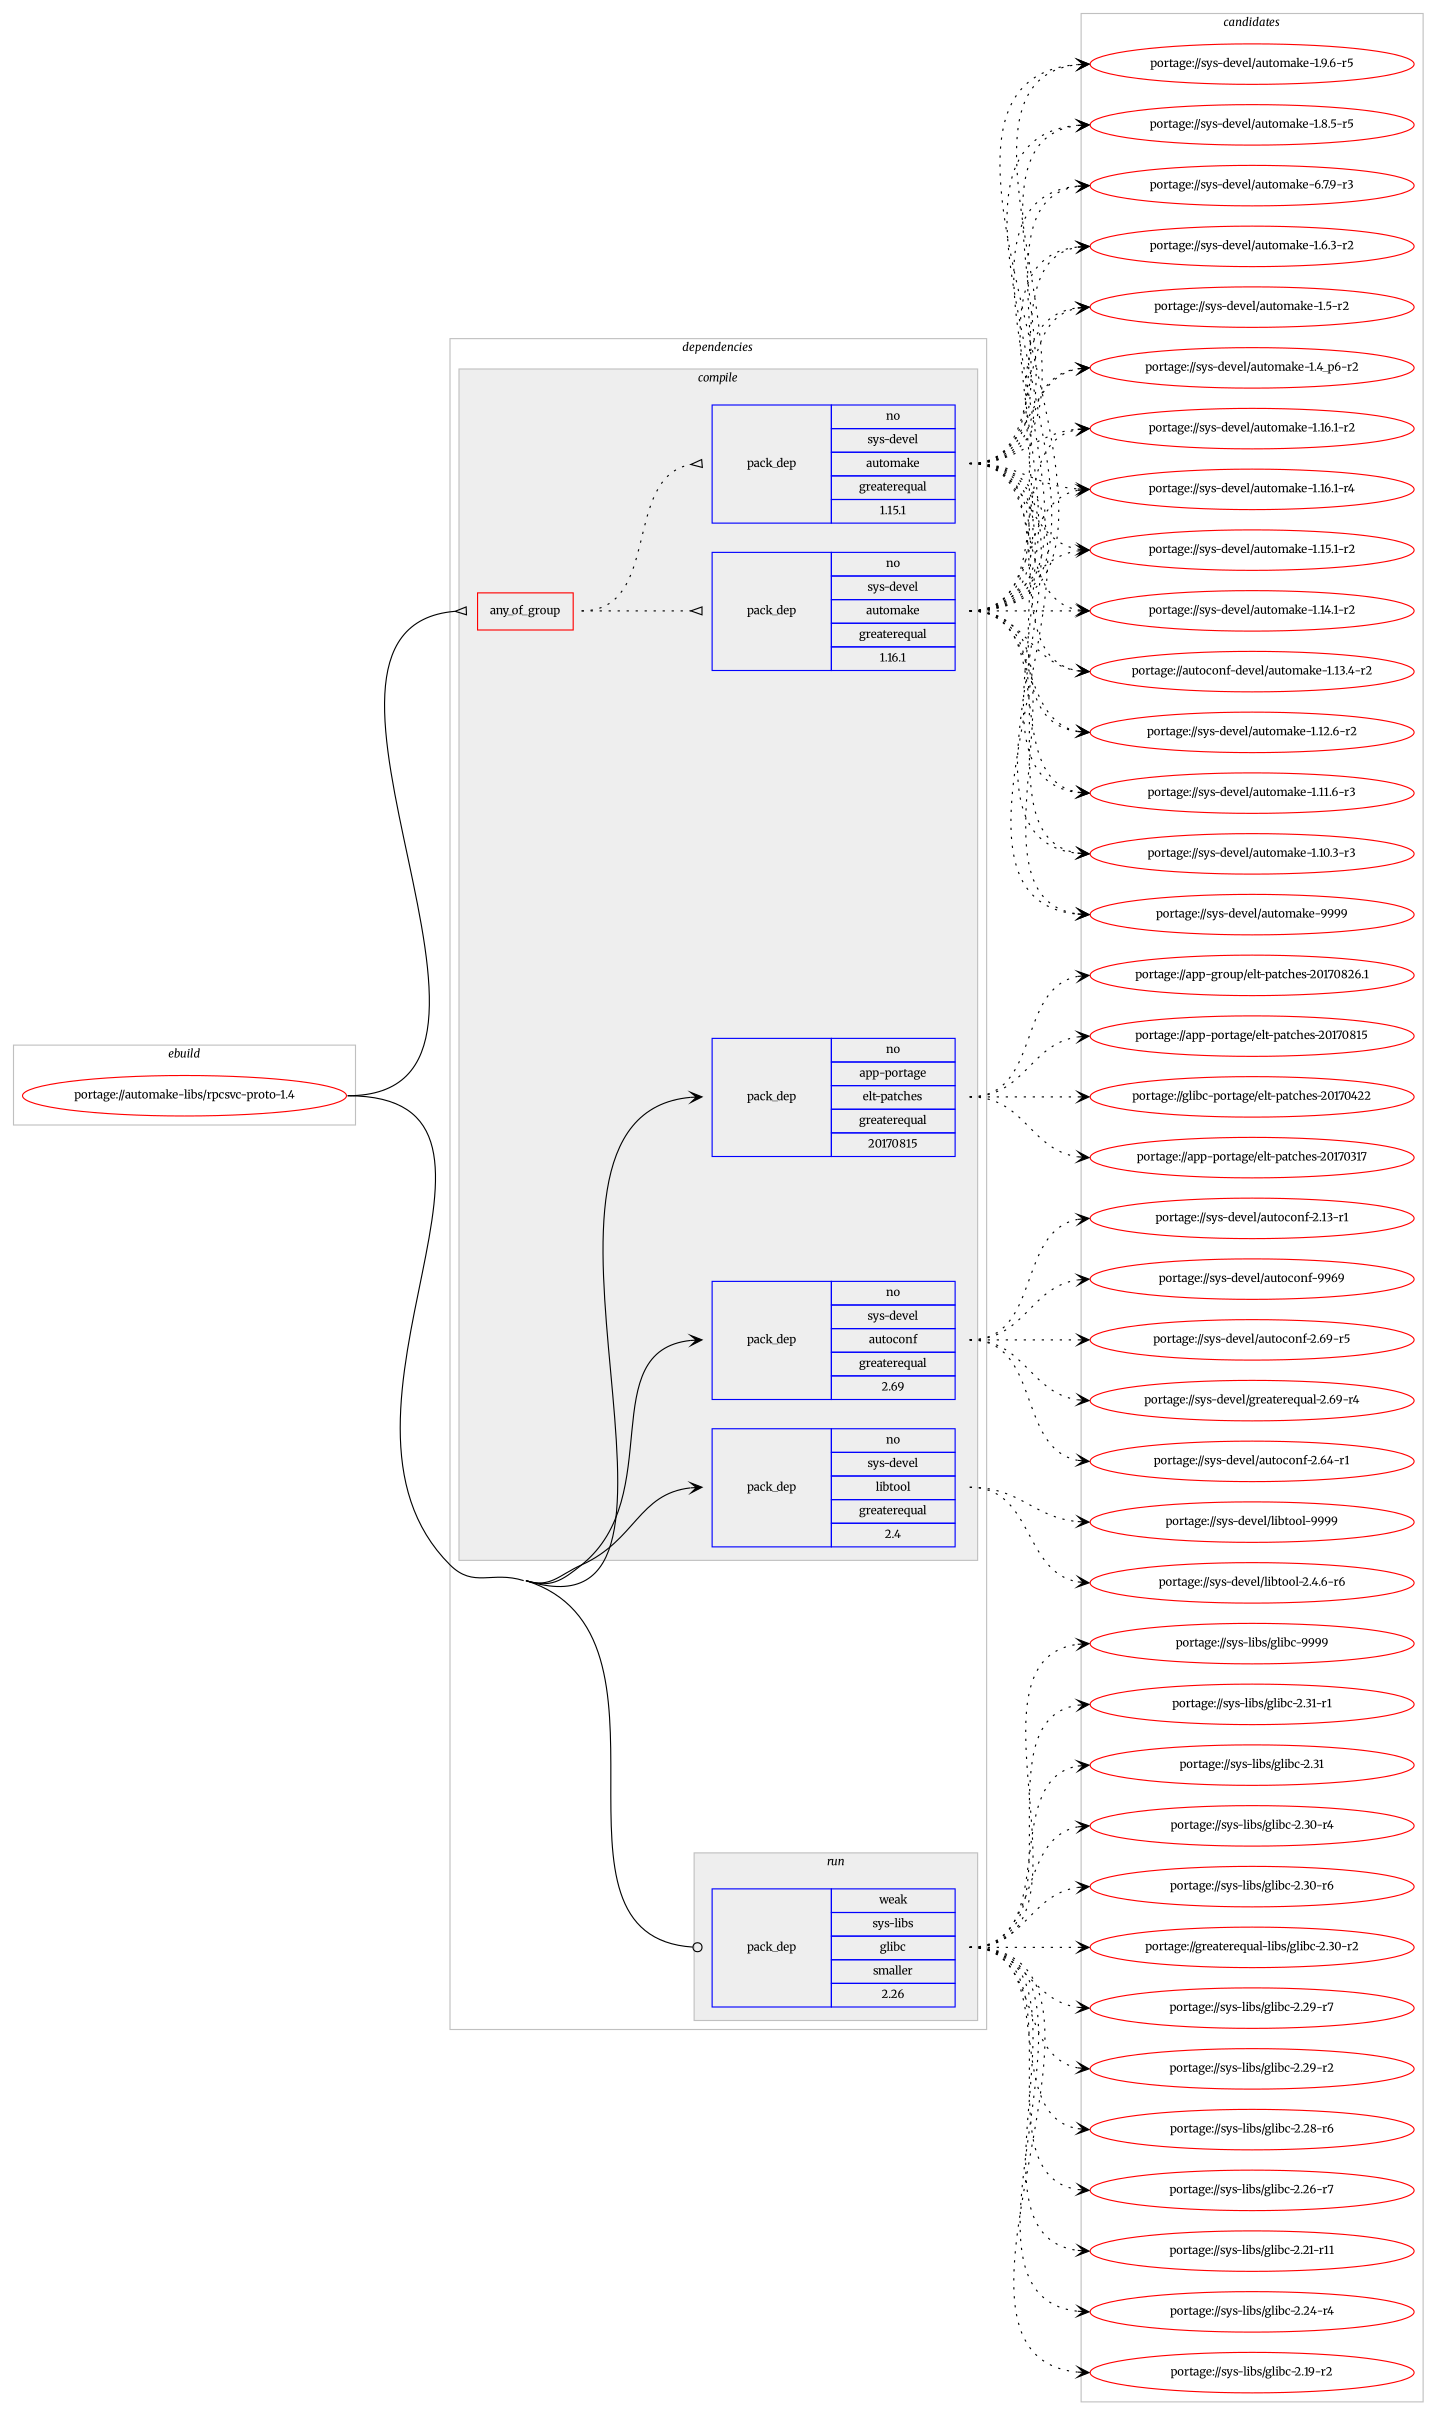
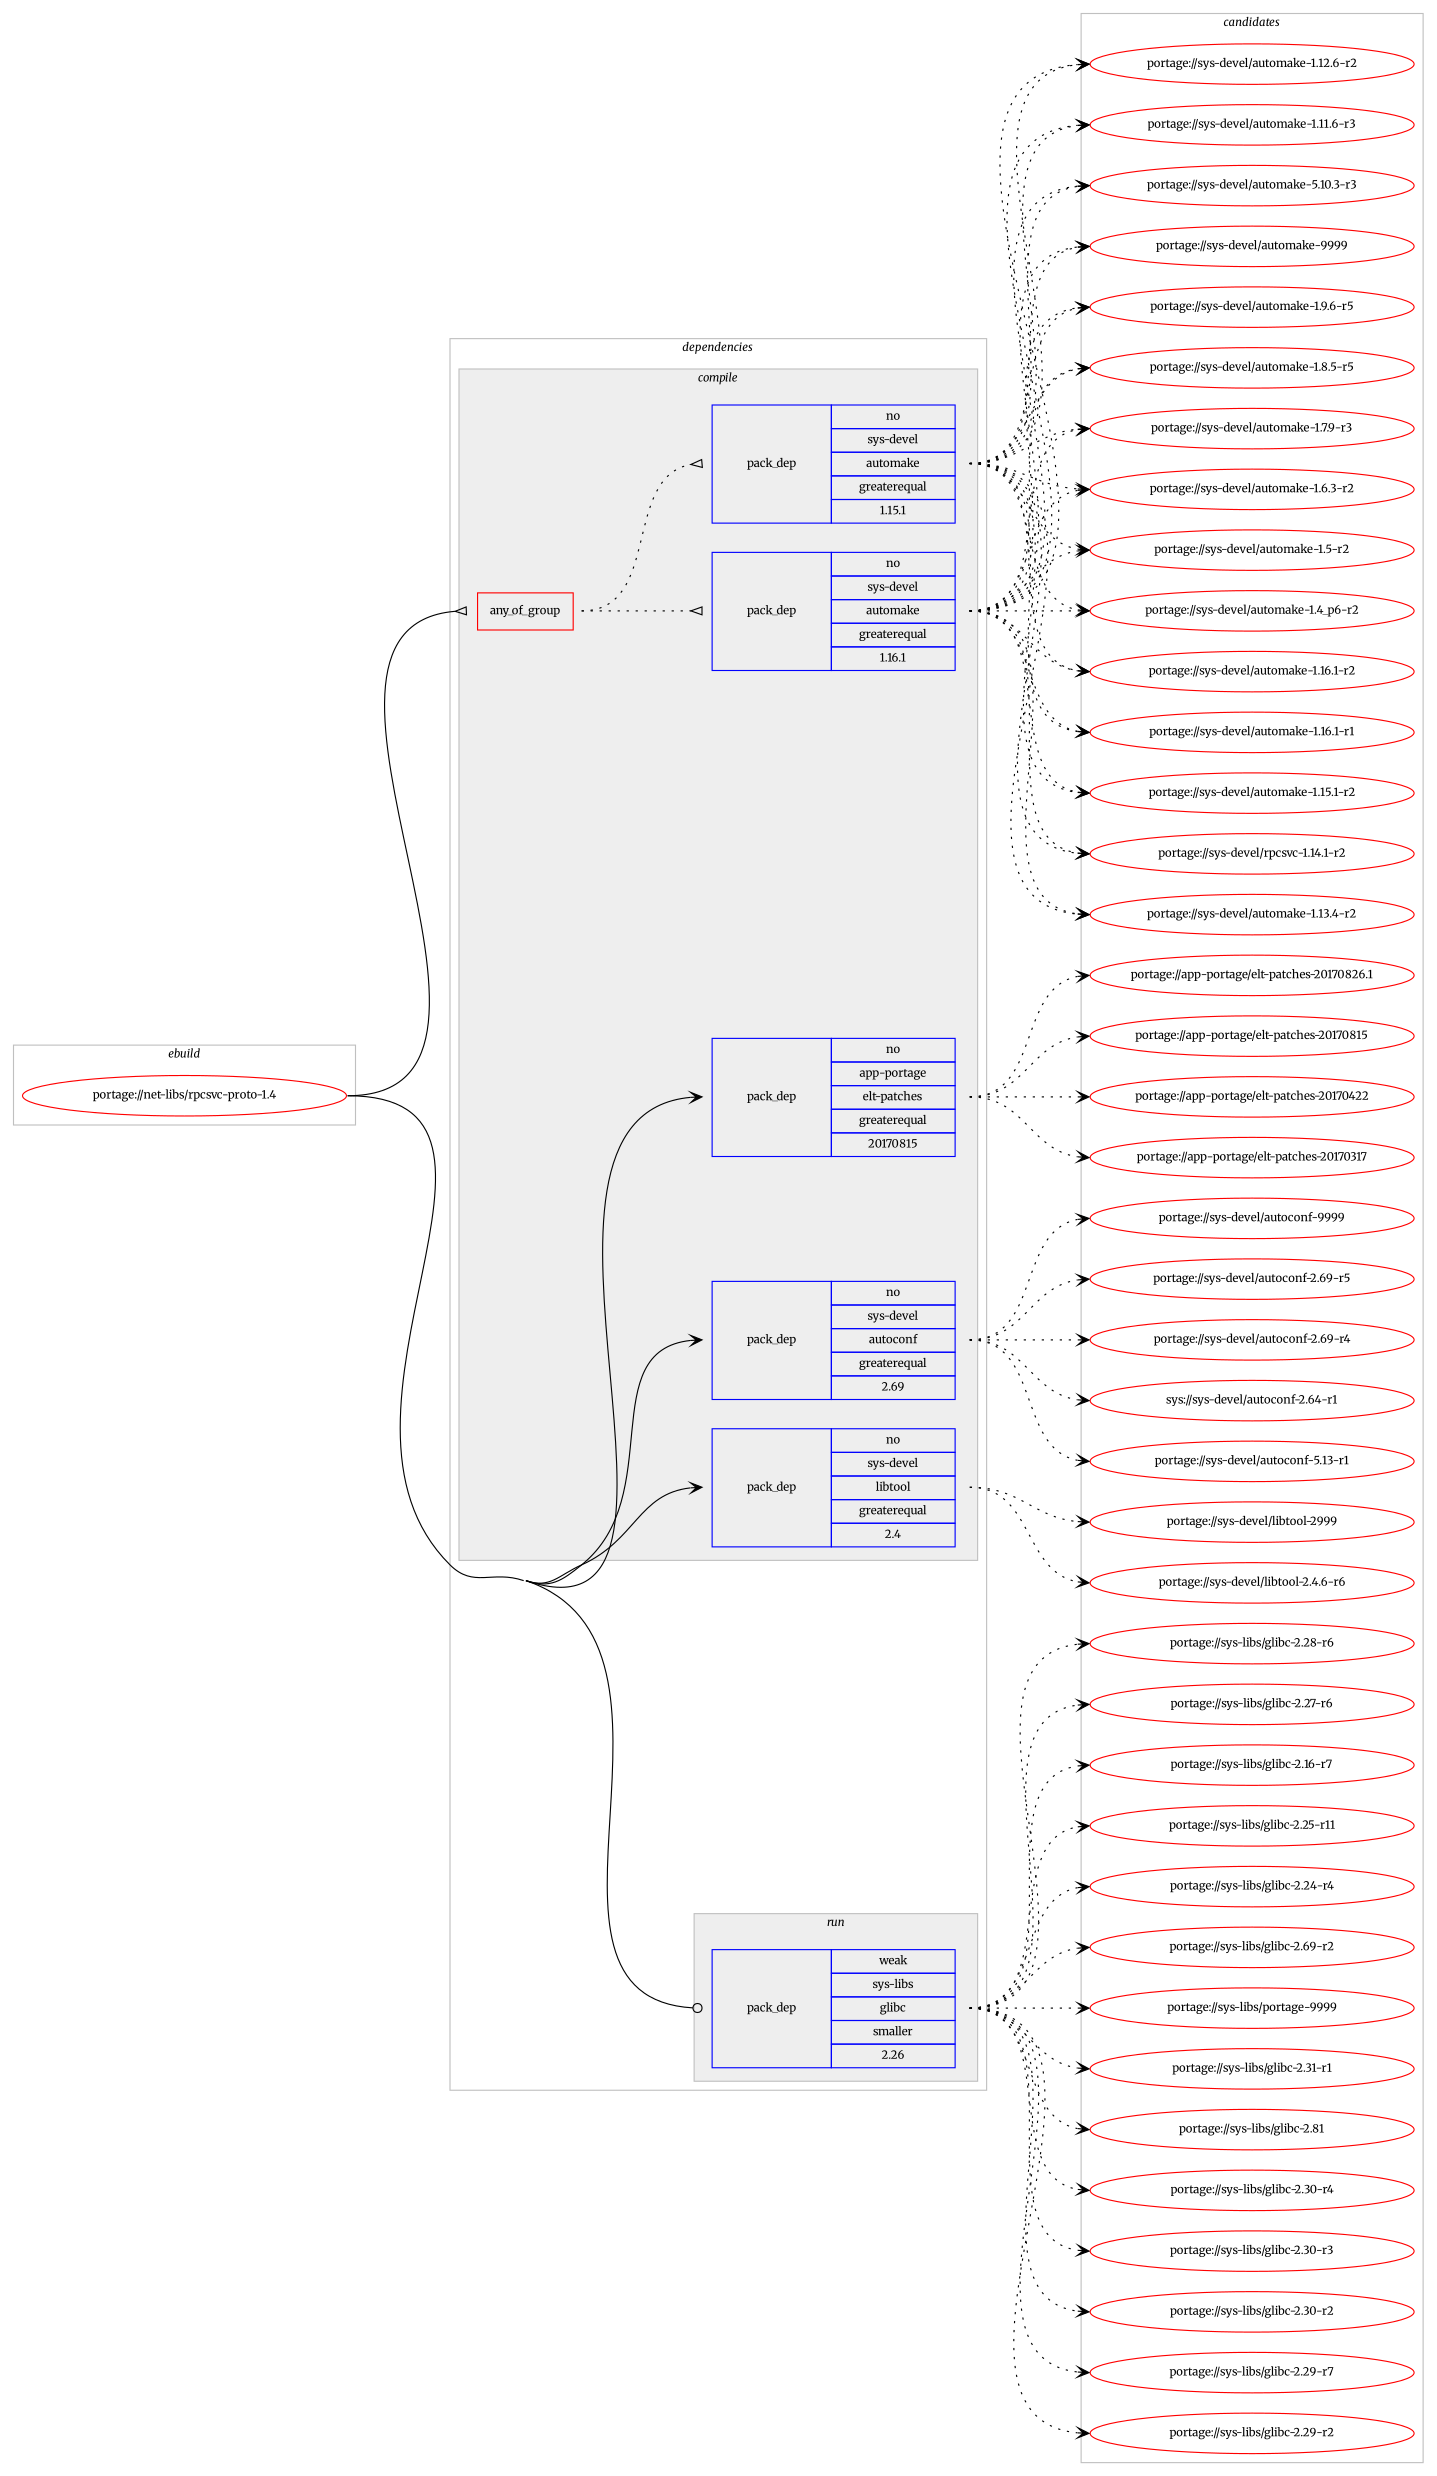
(1252, 186) -> (1252, 429)
(1252, 489) -> (1252, 732)
(1252, 611) -> (1252, 854)
(1252, 672) -> (1252, 915)
(1252, 854) -> (1252, 186)
(1252, 975) -> (1252, 975)
(184, 1096) -> (184, 1096)
(1252, 1097) -> (1252, 1097)
(1252, 1218) -> (1252, 1461)
(1252, 1279) -> (1252, 1218)
(1252, 1401) -> (1252, 1340)
(1252, 1461) -> (1252, 1401)
(1252, 1522) -> (1252, 1522)
(1252, 1644) -> (1252, 2008)
none -> (1252, 1704)
(1252, 1765) -> (1252, 2130)
(1252, 1887) -> (1252, 2251)
(1252, 1947) -> (1252, 2312)
(1252, 2190) -> (1252, 1765)
(1252, 2251) -> (1252, 1826)
(1252, 2373) -> (1252, 1947)
